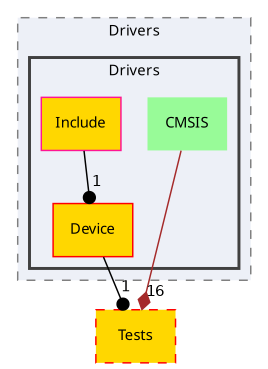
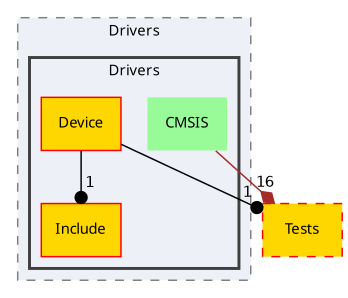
(81, 124) -> (81, 230)
(86, 171) -> (81, 171)
